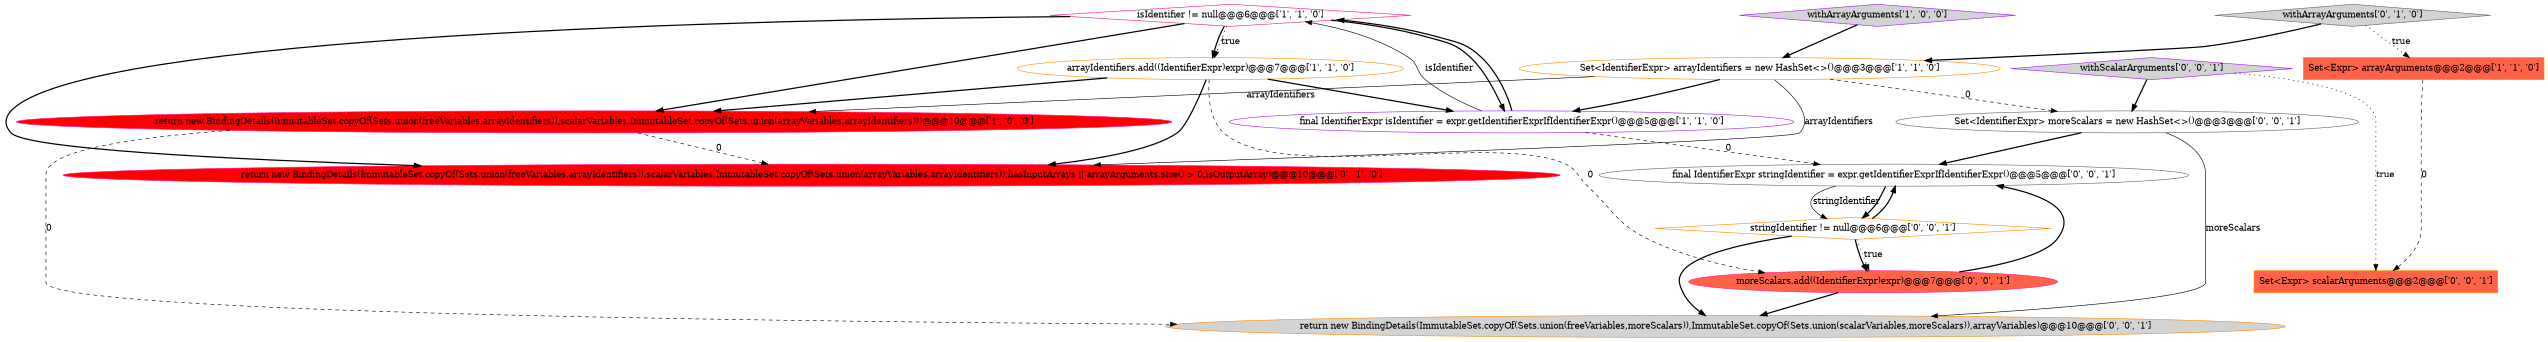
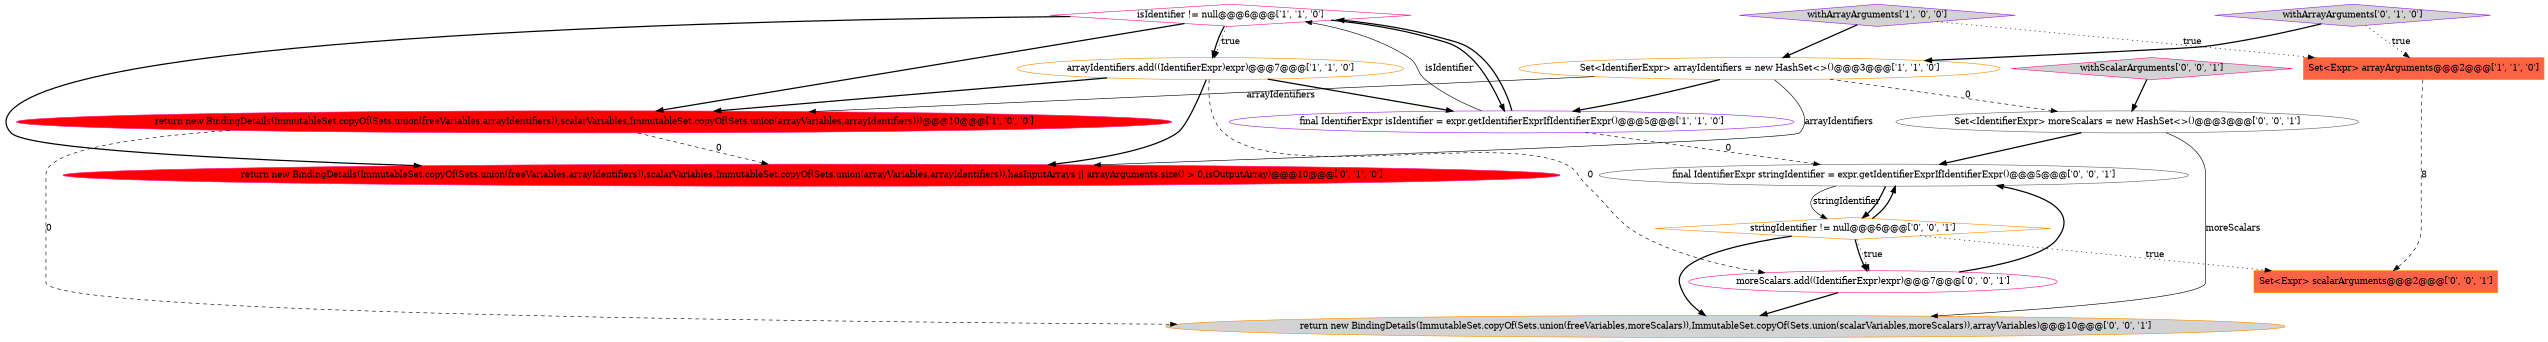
(2353, 15) -> (2353, 15)
none -> (2122, 39)
(2152, 69) -> (2152, 69)
(2374, 115) -> (2093, 253)
(2424, 175) -> (2424, 175)
(1873, 282) -> (1873, 282)
